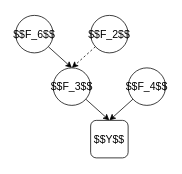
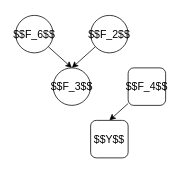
(85, 56) -> (85, 56)
(147, 87) -> (147, 87)
(96, 108) -> none
